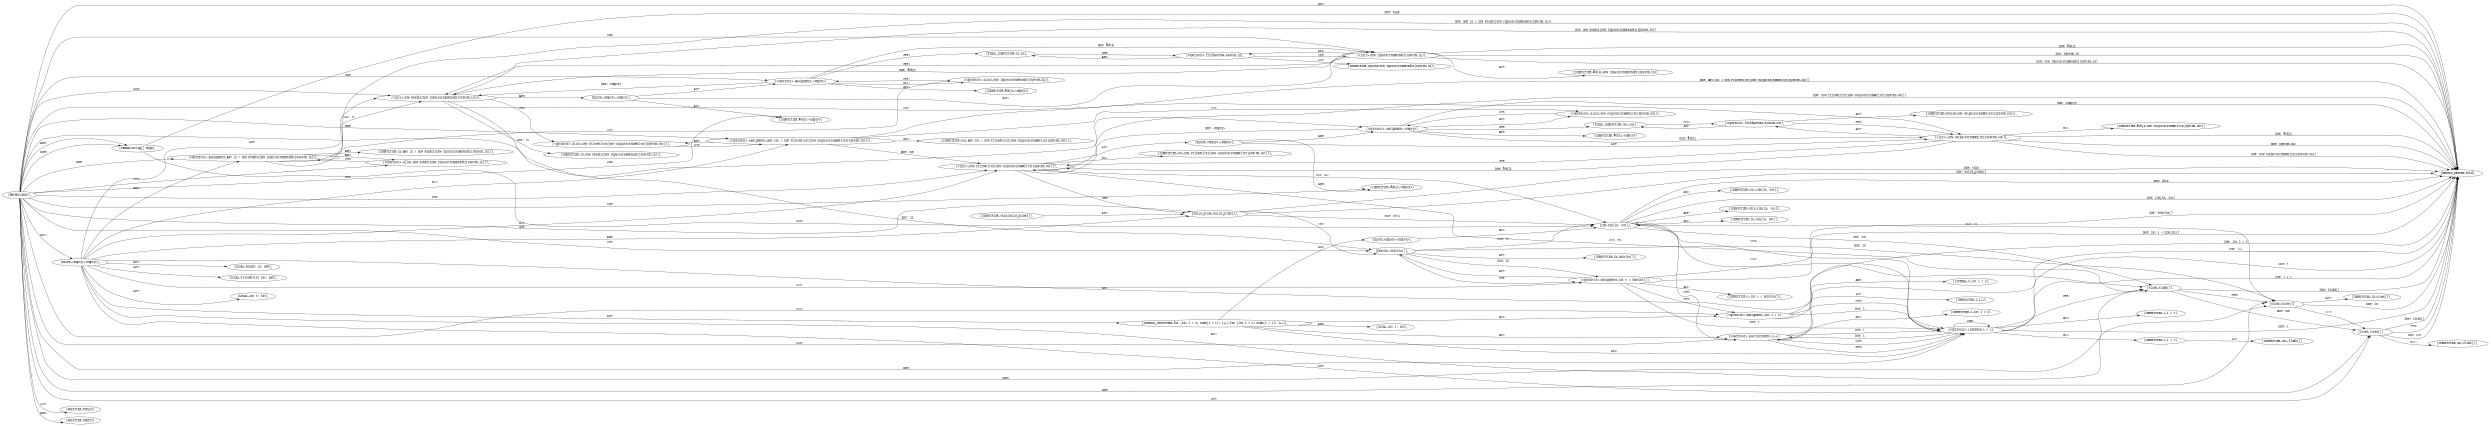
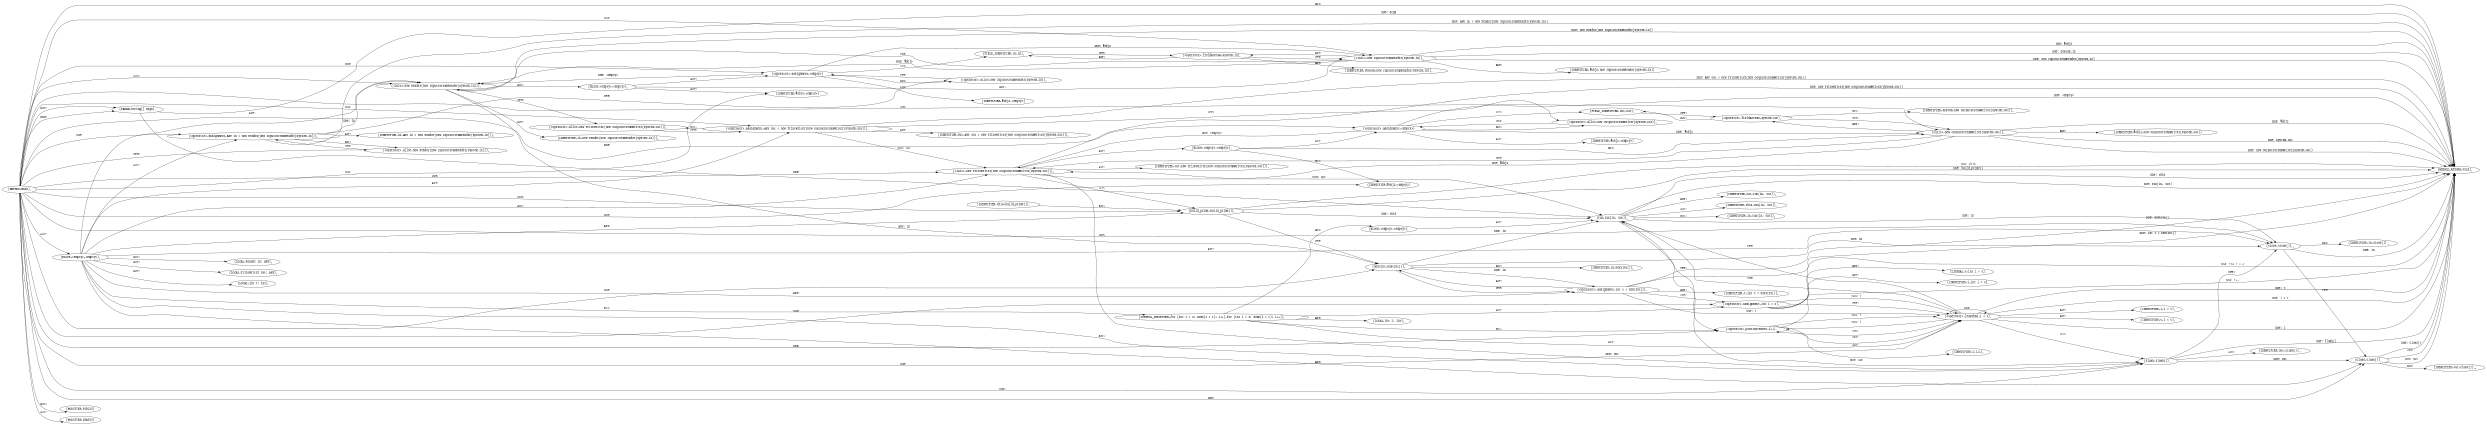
(523, 140) -> (522, 123)
(1865, 319) -> (1845, 277)
(2219, 341) -> (2215, 357)
